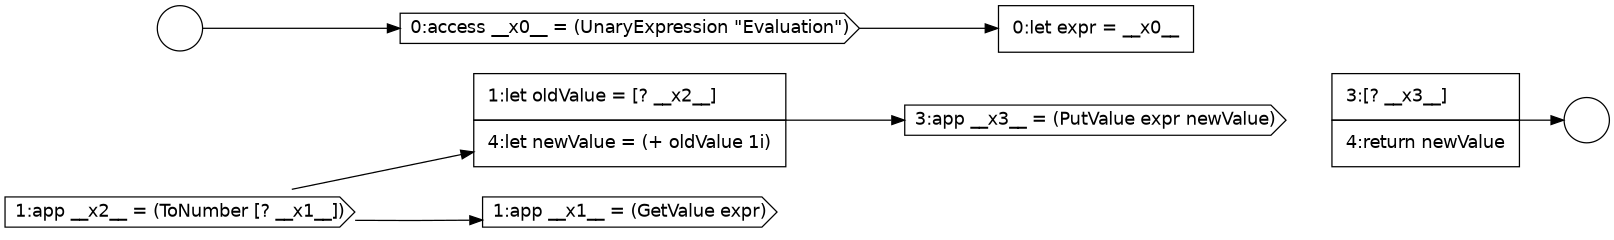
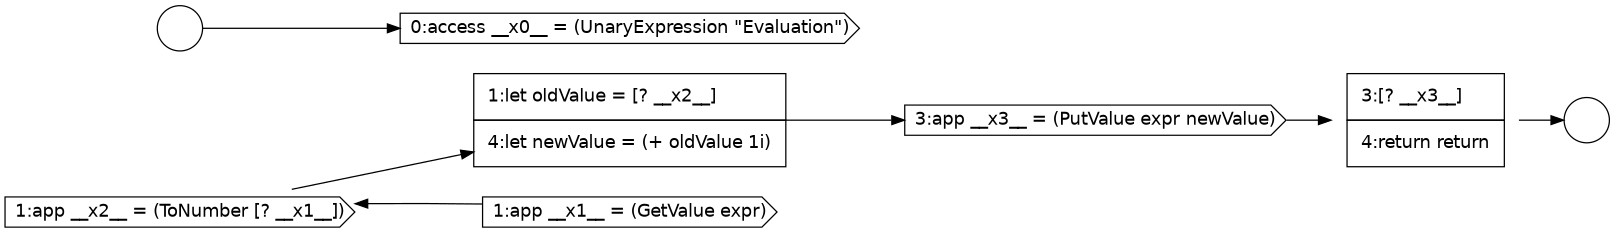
(1095, 28) -> none
none -> (1302, 120)
(1426, 143) -> (1426, 143)
(412, 221) -> (425, 204)
